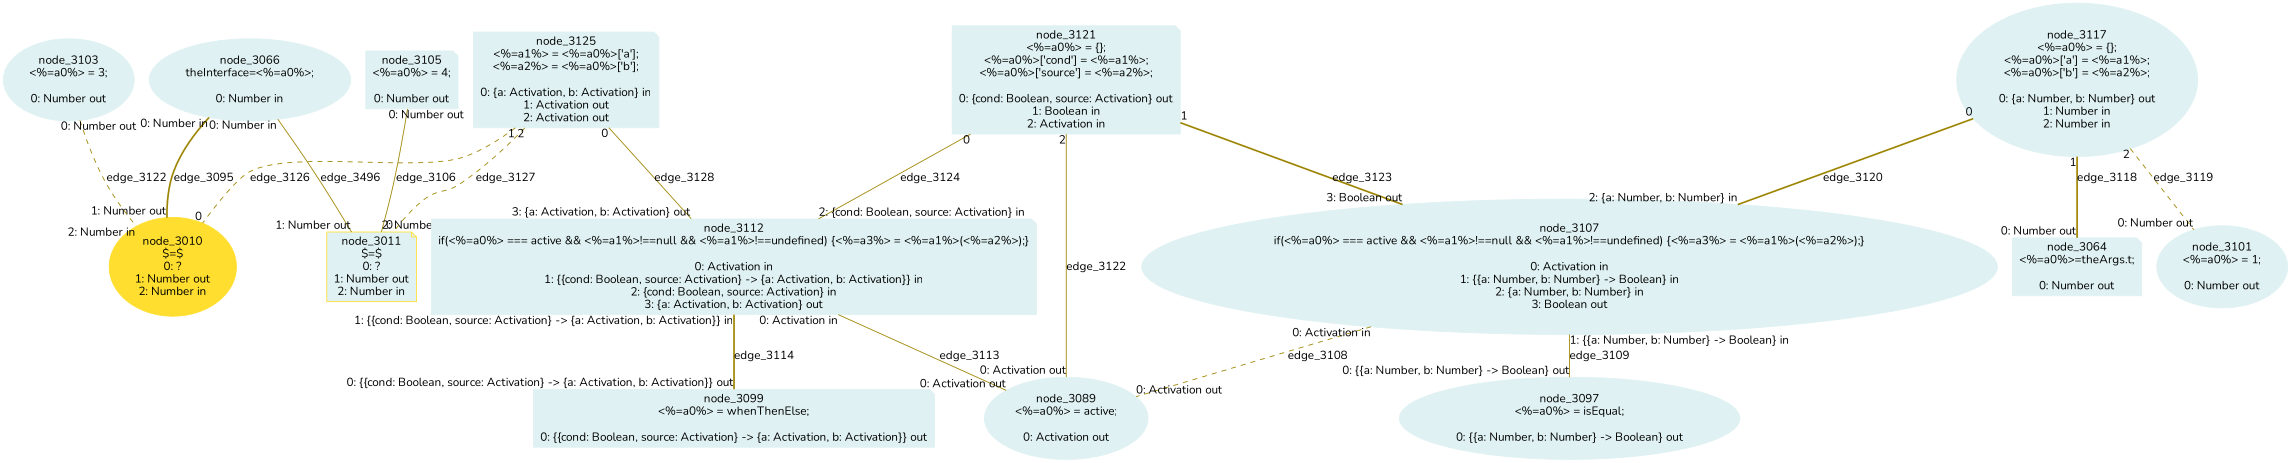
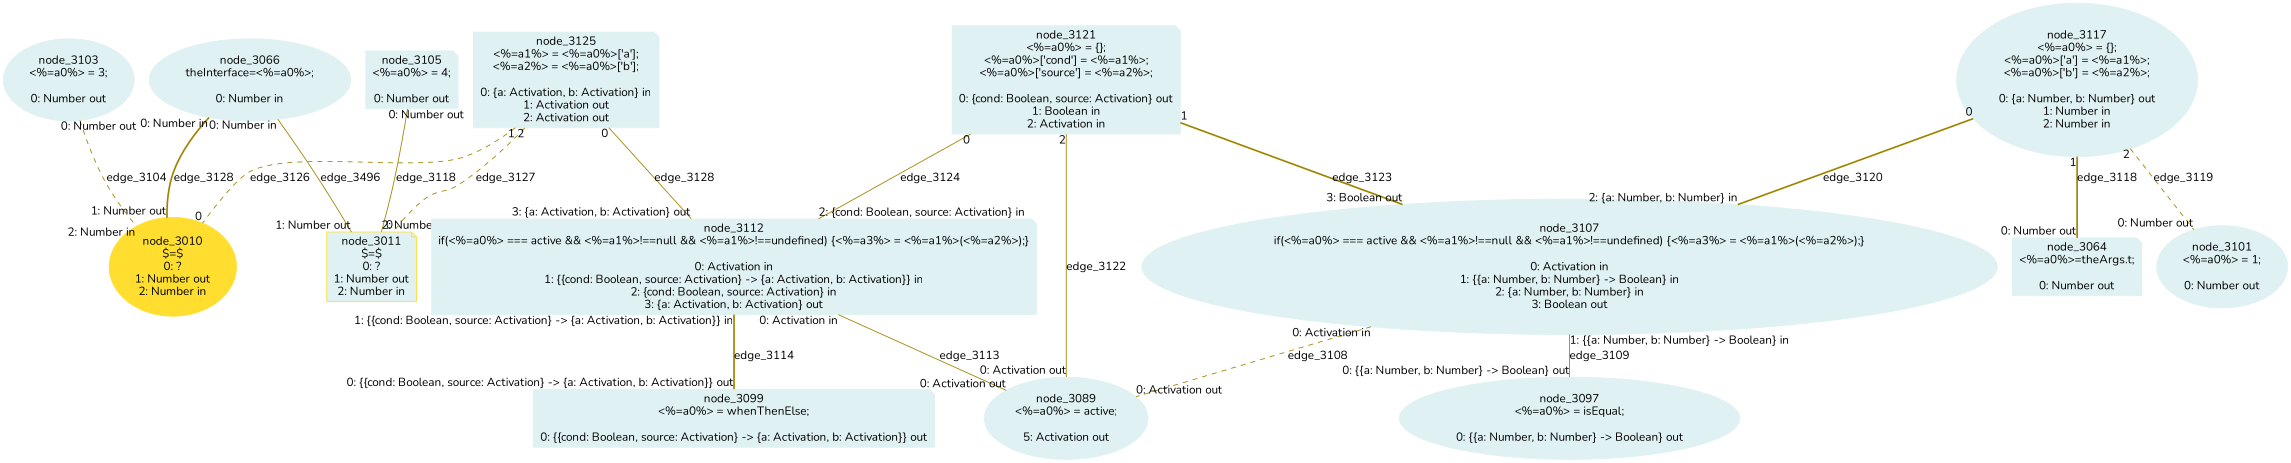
(137, 178) -> (137, 178)
(204, 178) -> (204, 178)
(426, 178) -> (426, 178)
(1066, 418) -> (1066, 418)
